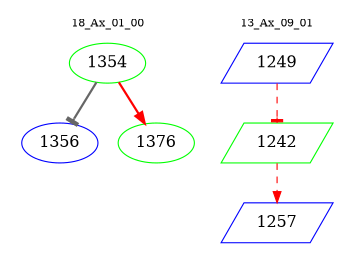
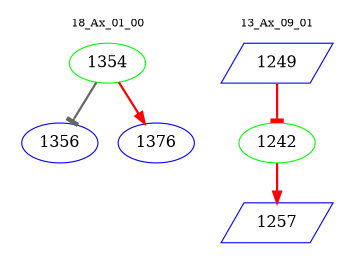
(277, 100) -> (277, 100)
(156, 143) -> (156, 143)
(277, 143) -> (277, 143)
(277, 177) -> (277, 177)
